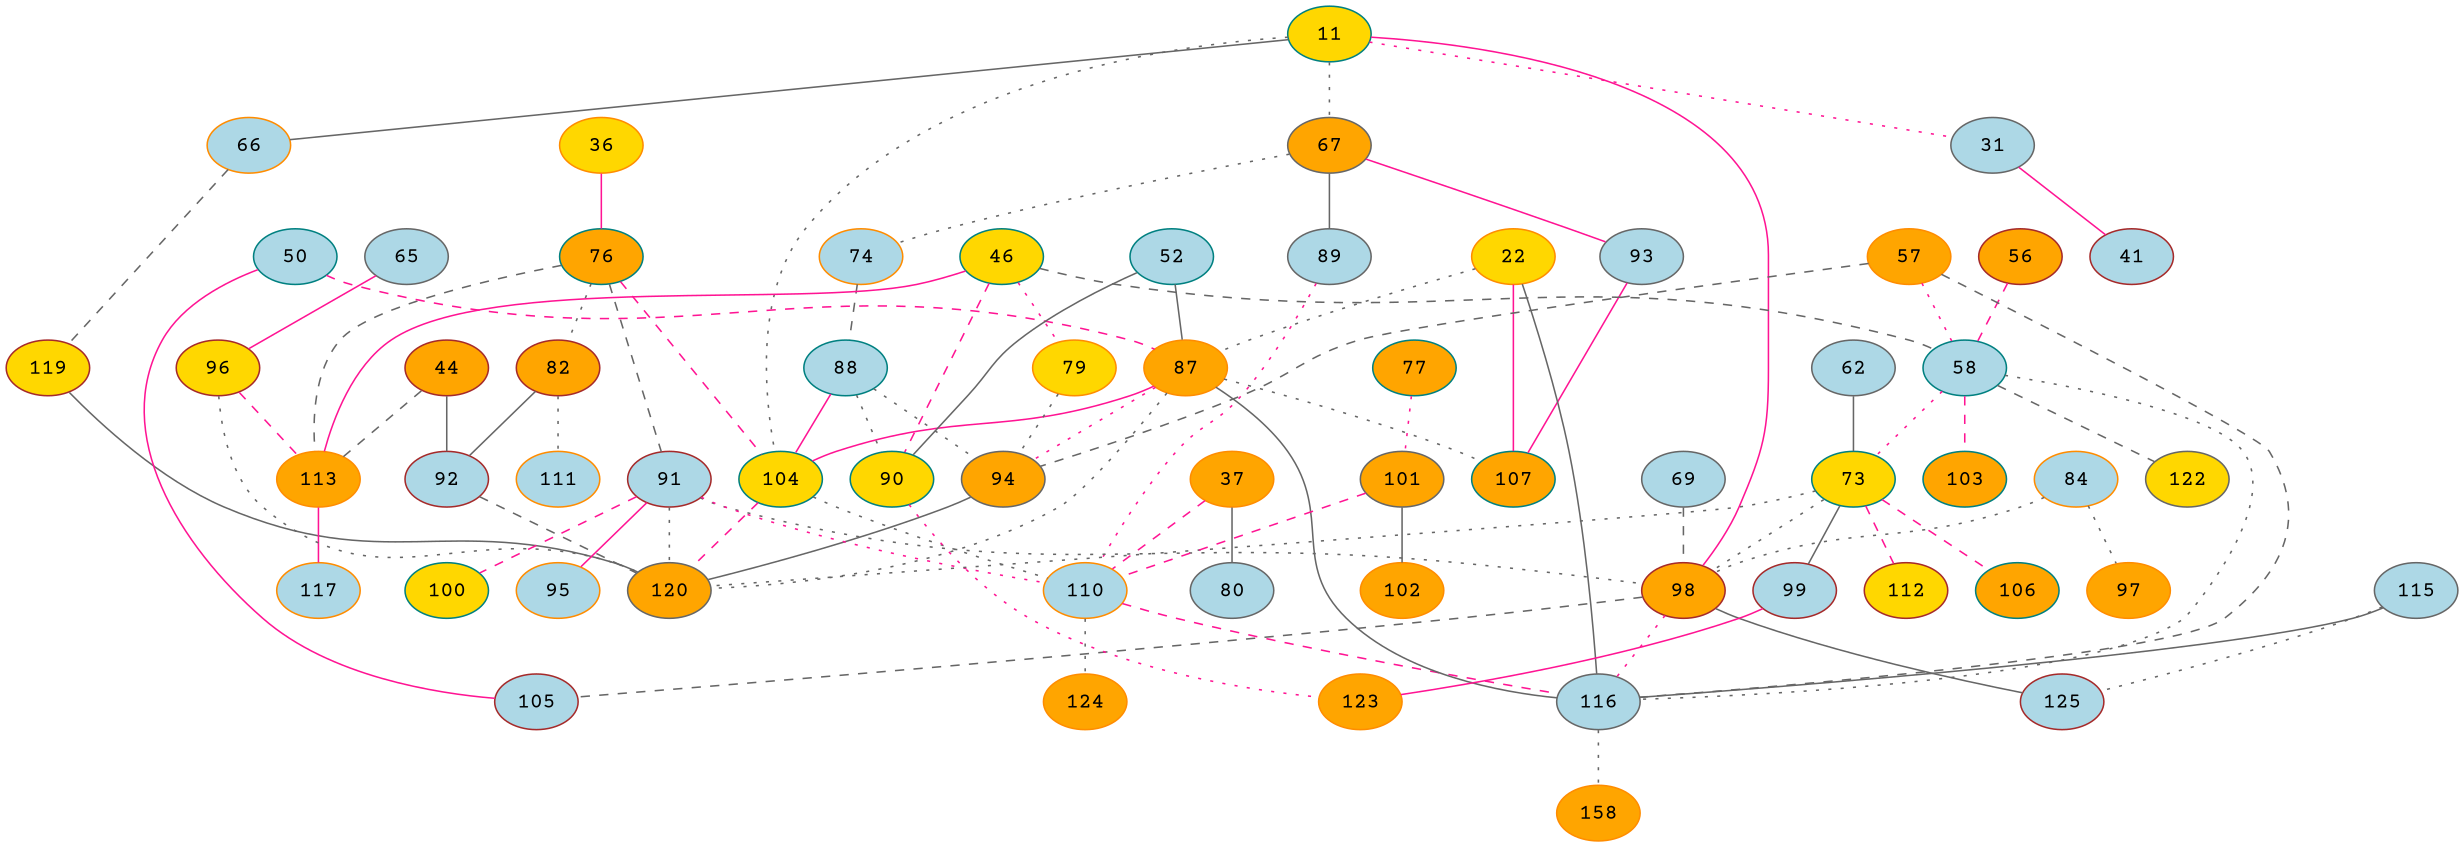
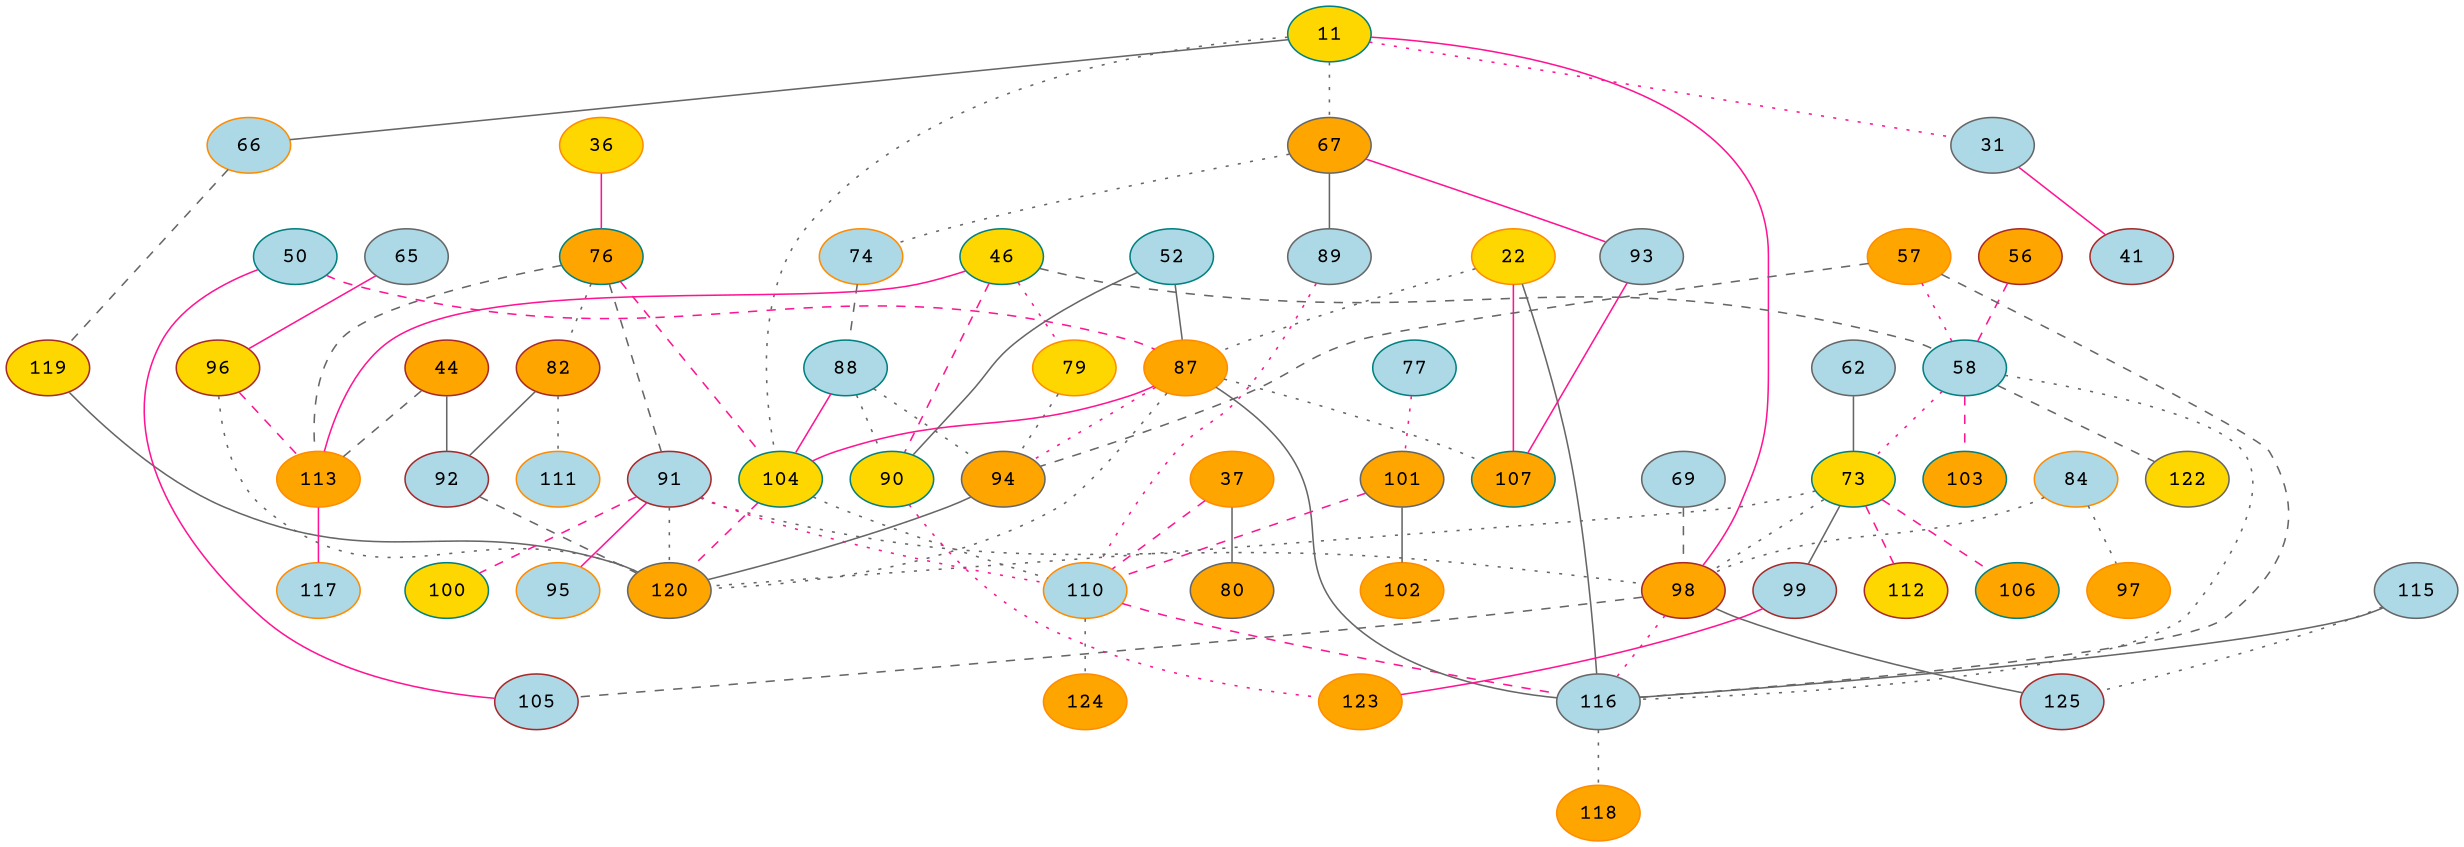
(1414, 368) -> (1414, 368)
(1232, 591) -> (1232, 591)
(1598, 813) -> (1598, 813)
